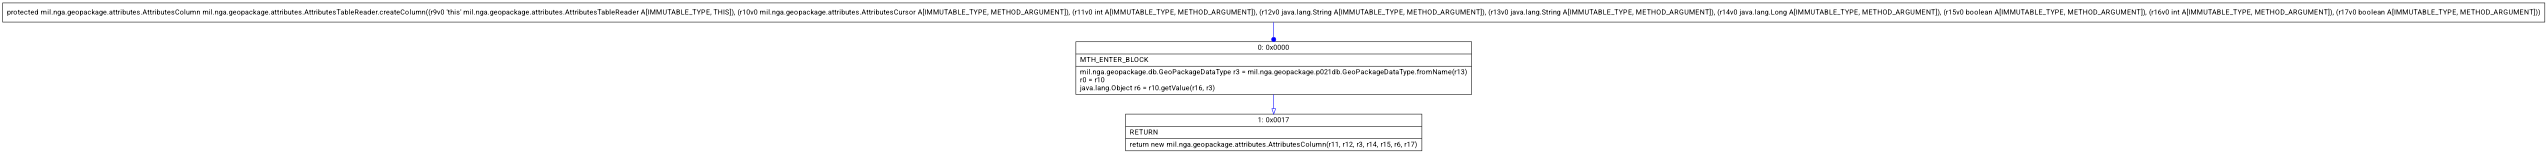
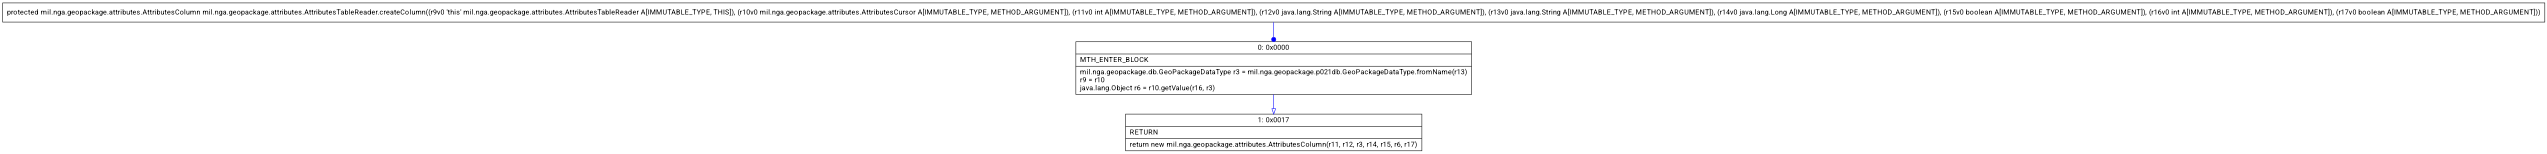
(1093, 80) -> (1093, 80)
